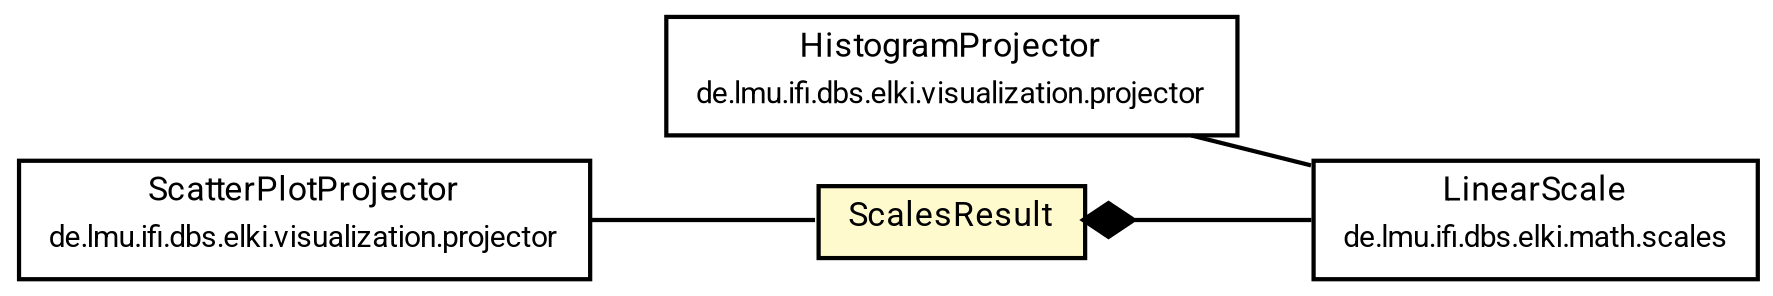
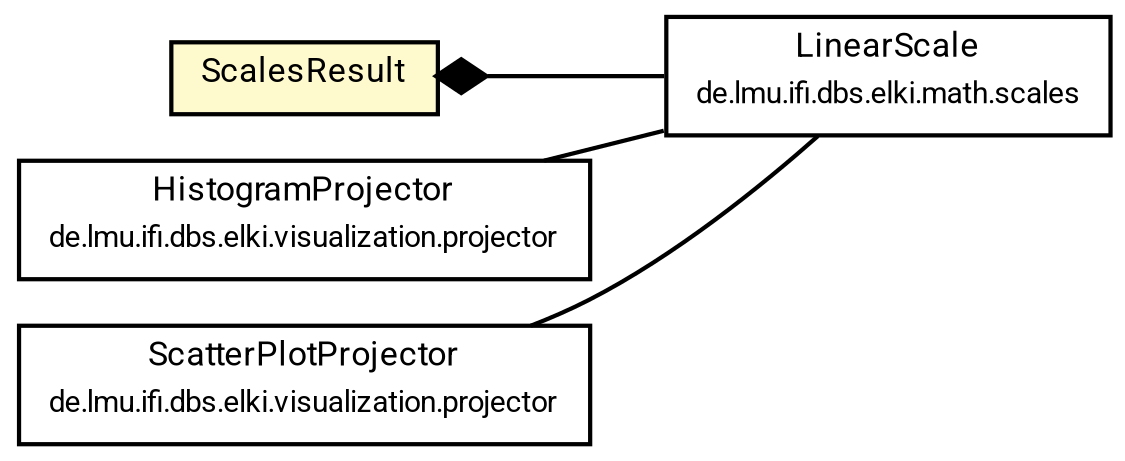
(702, 220) -> (682, 243)
